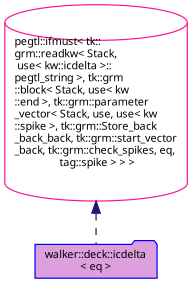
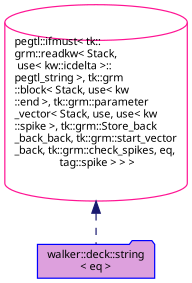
(96, 261) -> (96, 261)
